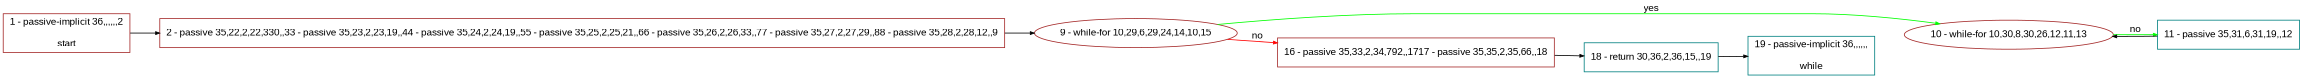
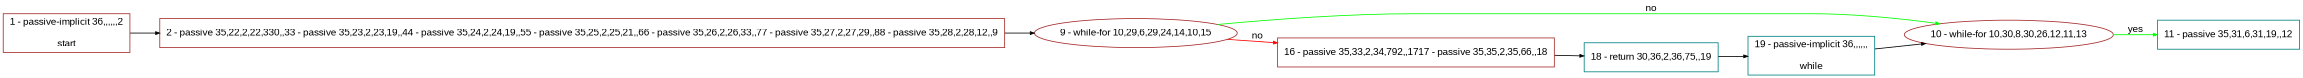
(1651, 8) -> (1651, 8)
(2135, 29) -> (2135, 29)
(2137, 36) -> (1898, 46)
(1651, 57) -> (1651, 57)
